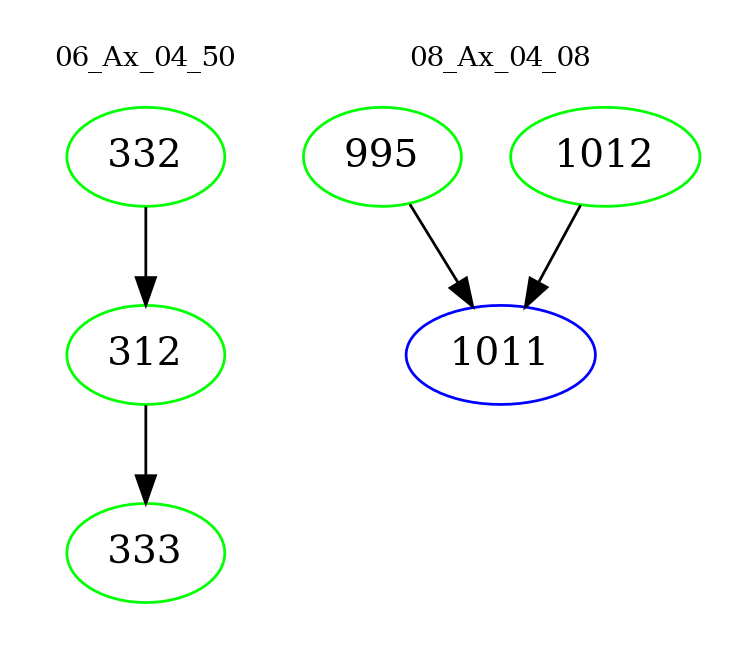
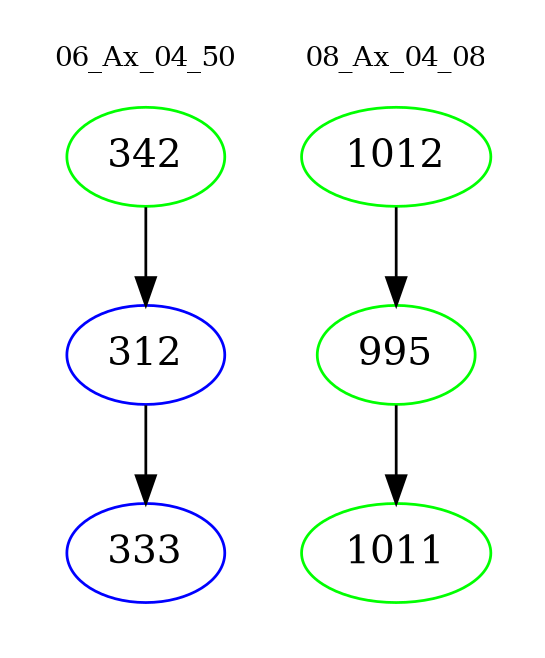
(146, 157) -> (146, 157)
(560, 244) -> (396, 242)
(146, 355) -> (146, 355)
(501, 355) -> (396, 553)
(146, 553) -> (146, 553)
